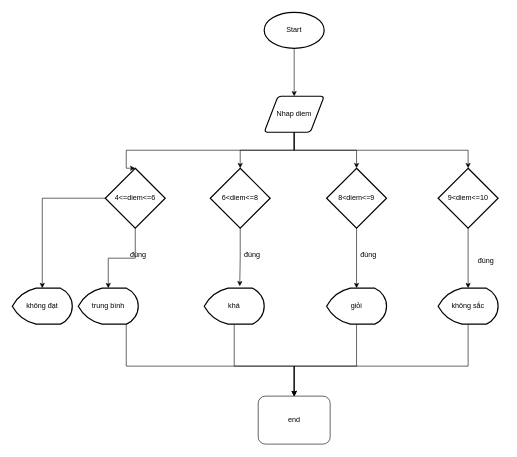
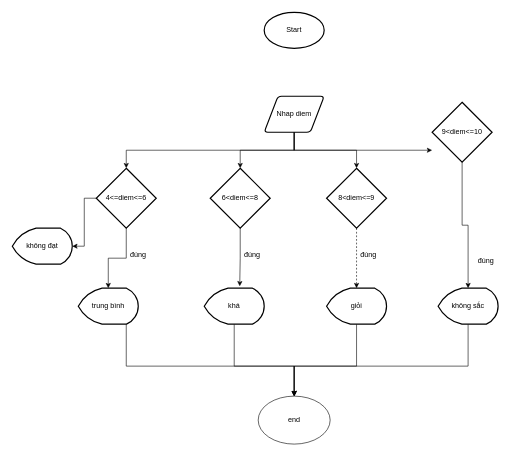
(294, 90) -> none
(135, 198) -> (126, 198)
(468, 198) -> (462, 132)
(357, 255) -> (357, 255)
(42, 306) -> (42, 246)
(294, 420) -> (294, 420)
